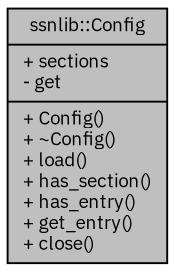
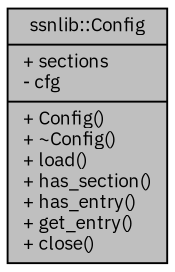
(43, 83) -> (42, 83)
